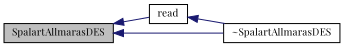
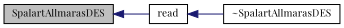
(174, 33) -> none
